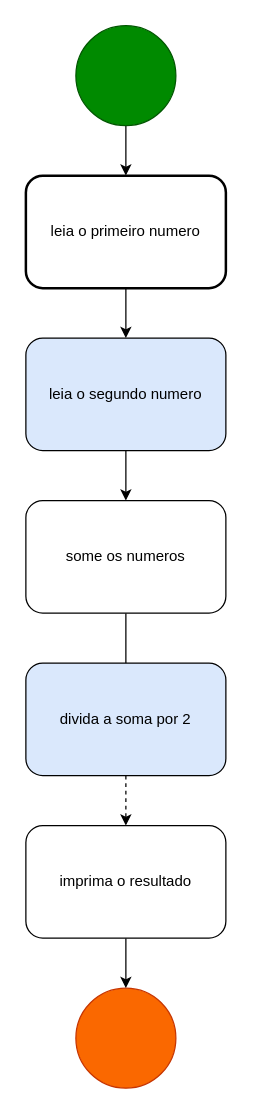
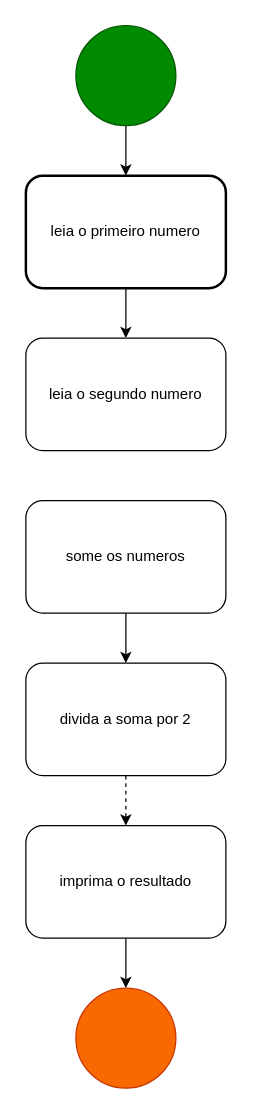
(126, 394) -> (126, 394)
(126, 472) -> none
(126, 656) -> (126, 653)
(126, 719) -> (126, 719)
